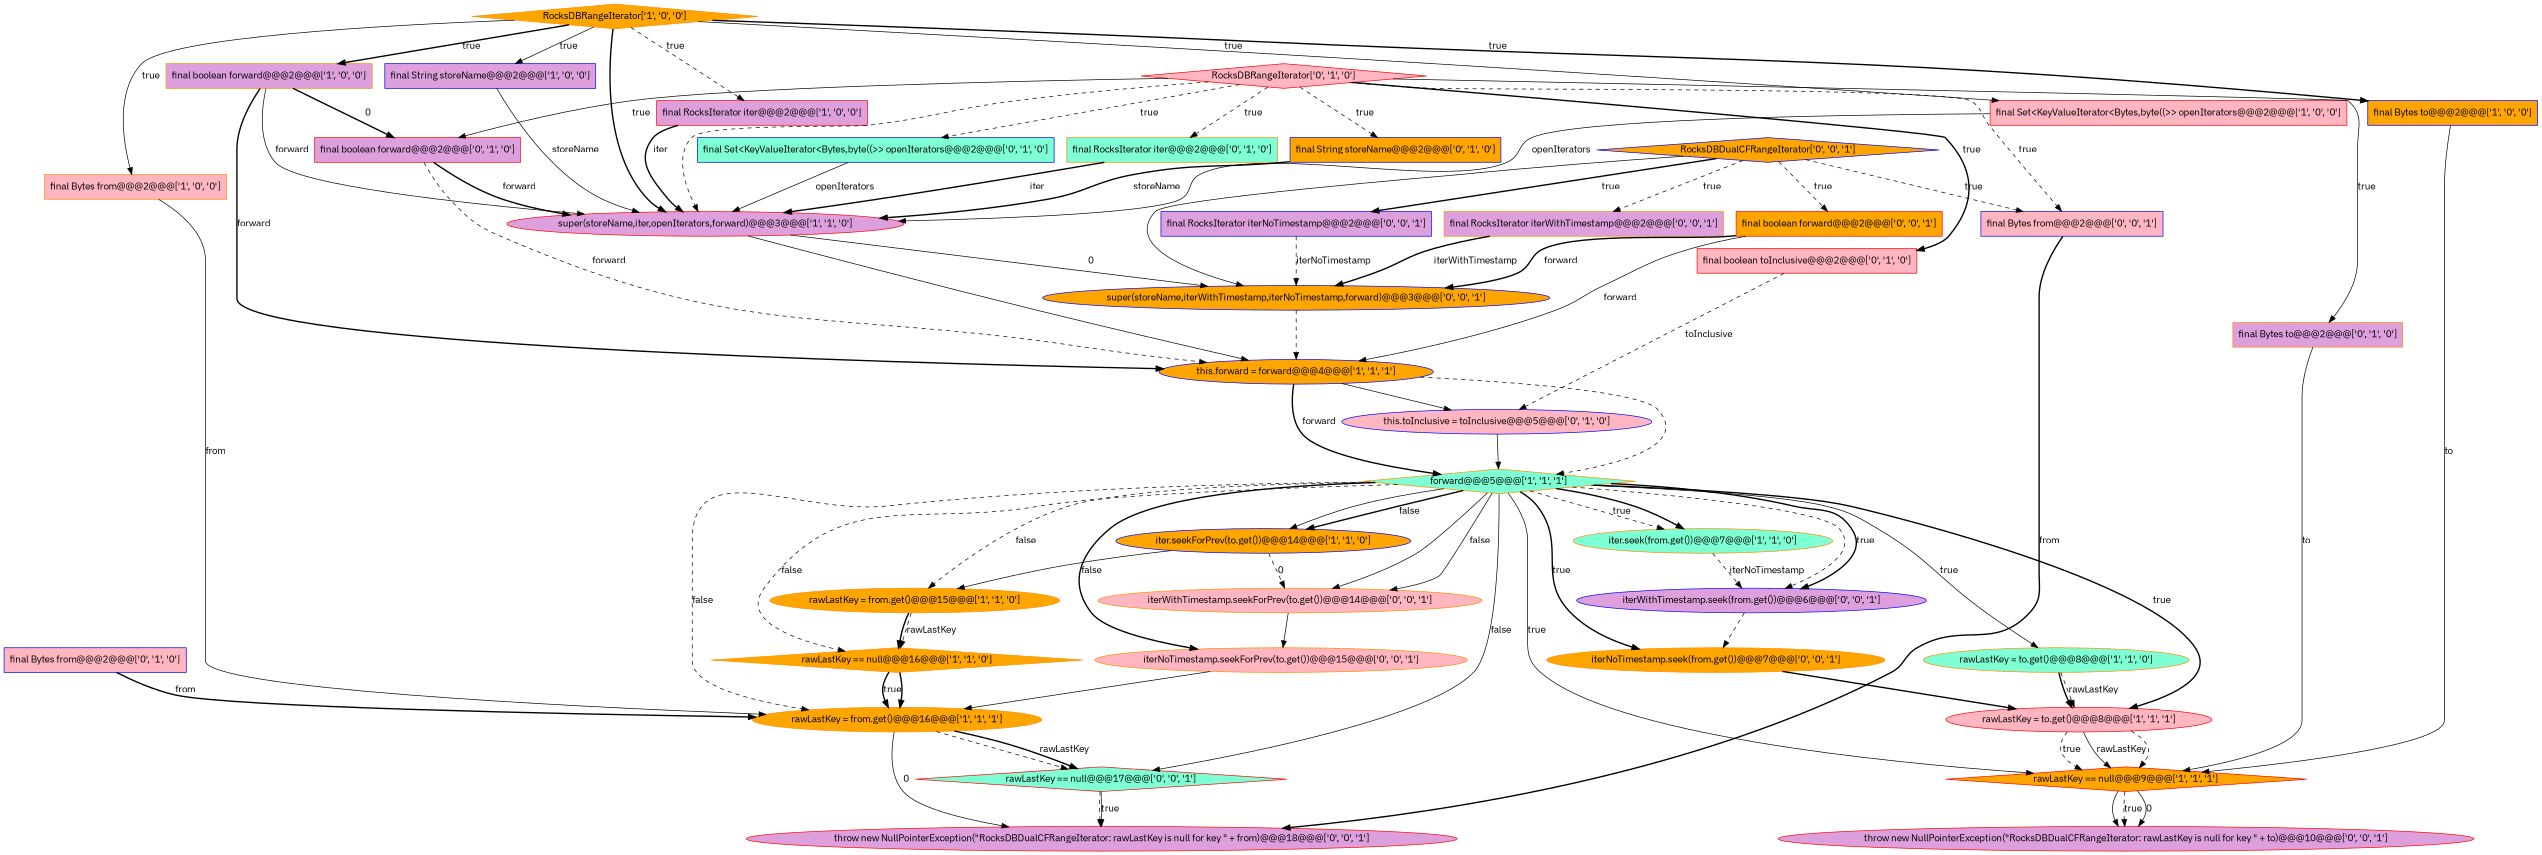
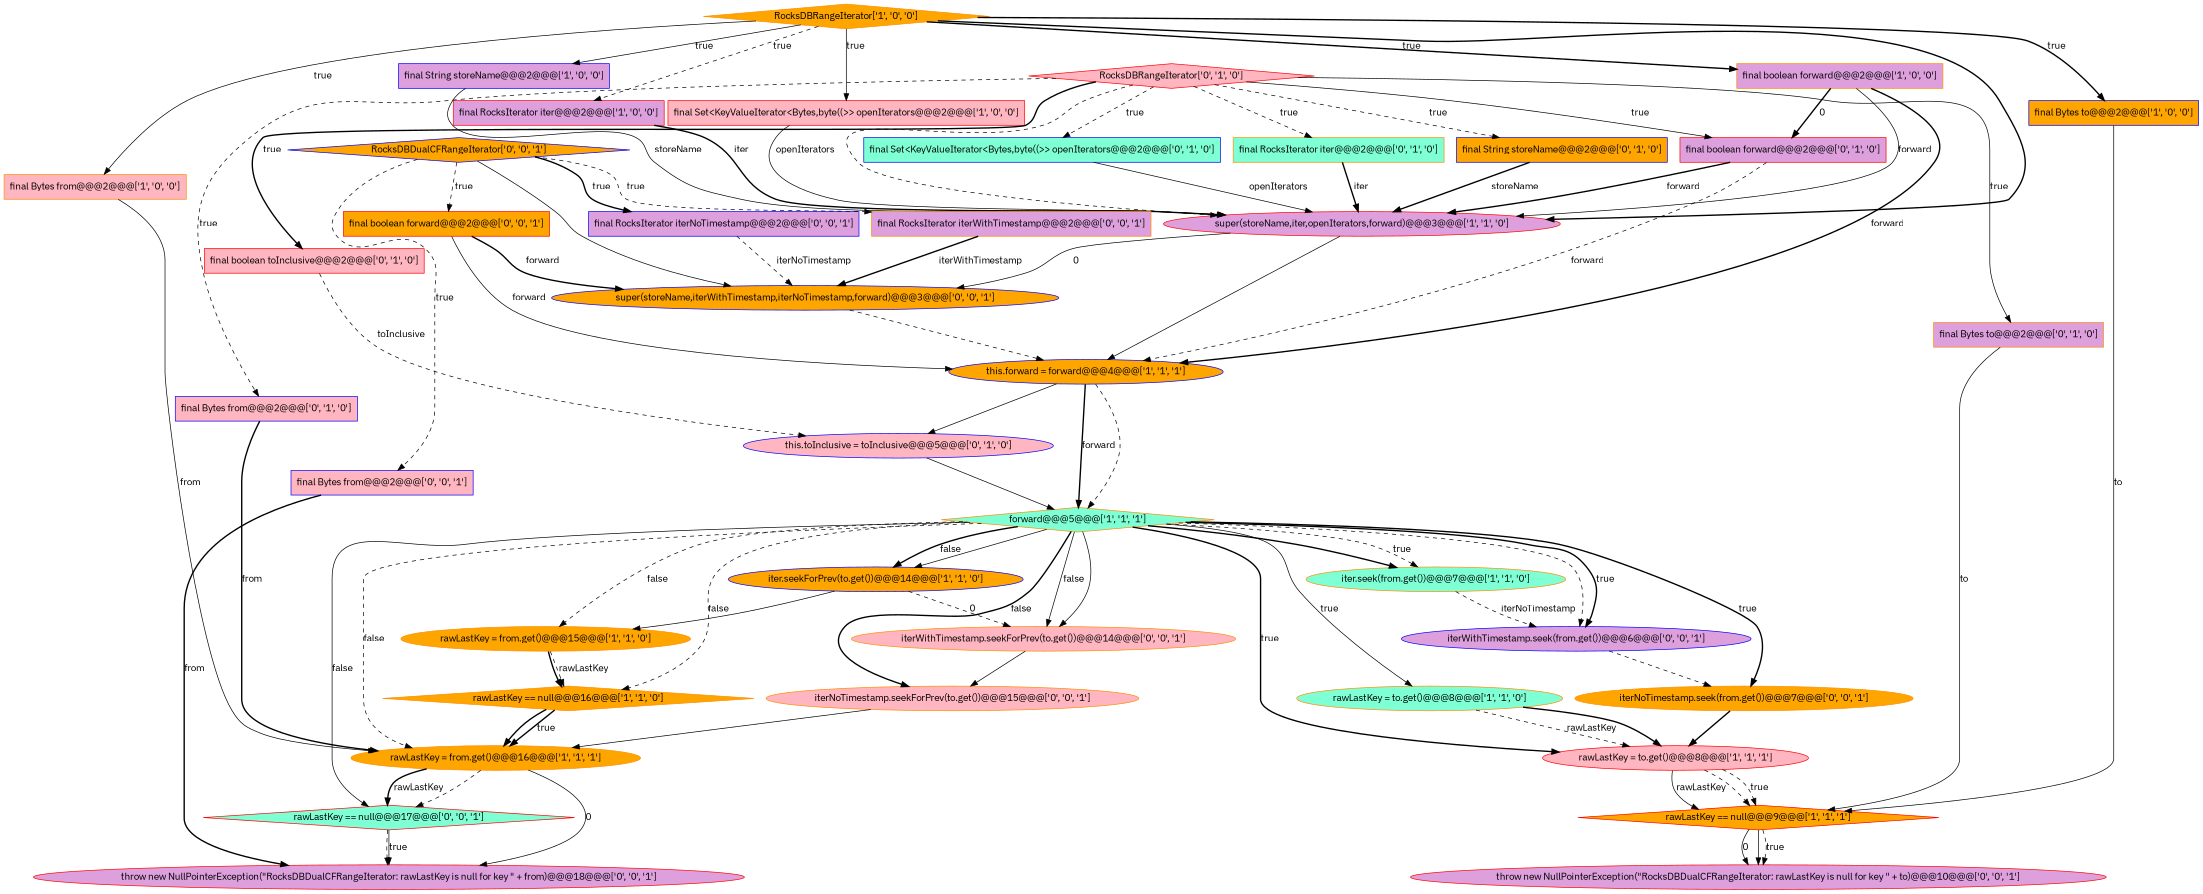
(1728, 90) -> (507, 96)
(1685, 728) -> none
